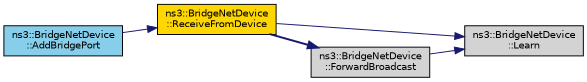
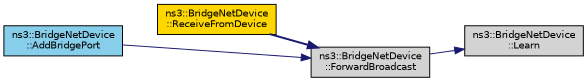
(366, 30) -> none
(135, 31) -> (212, 51)
